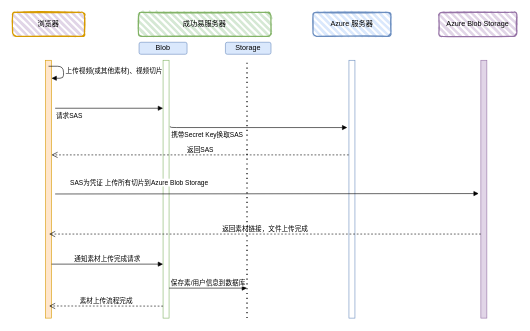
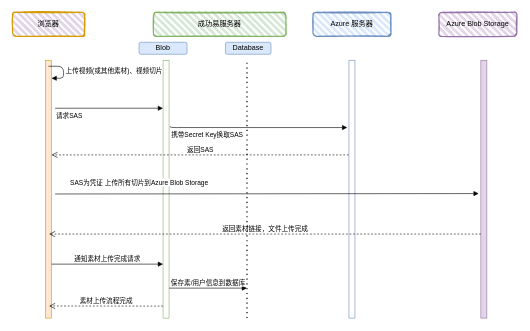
(205, 24) -> (220, 24)
(248, 48) -> (248, 48)
